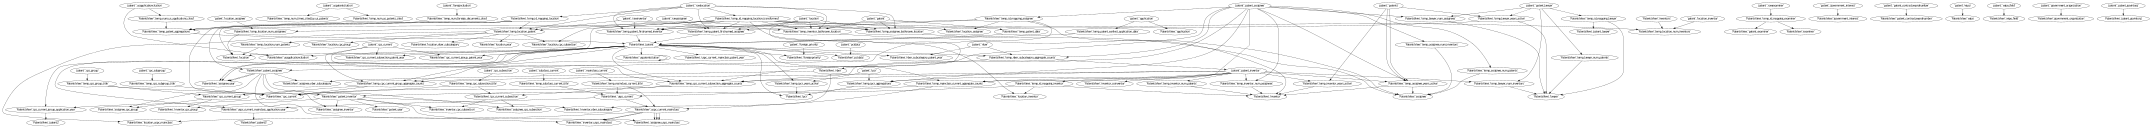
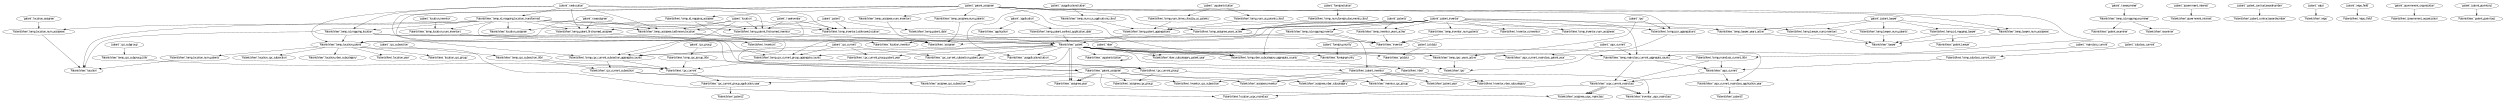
(886, 24) -> none
(1660, 24) -> (603, 37)
(636, 26) -> (427, 25)
(966, 27) -> (1163, 25)
(1278, 45) -> none
none -> (1613, 45)
(668, 64) -> (739, 56)
(1132, 64) -> (1337, 22)
